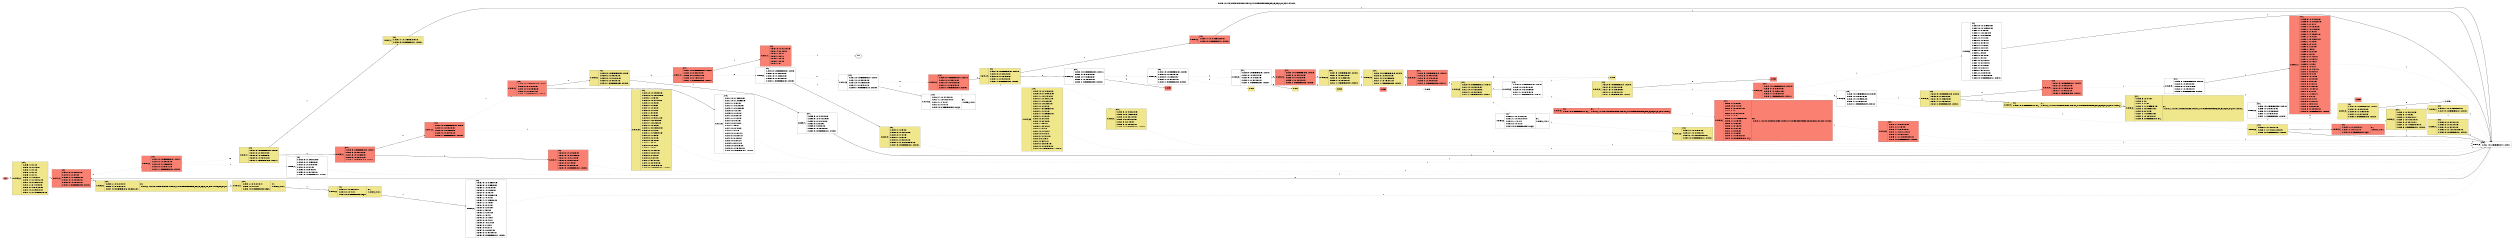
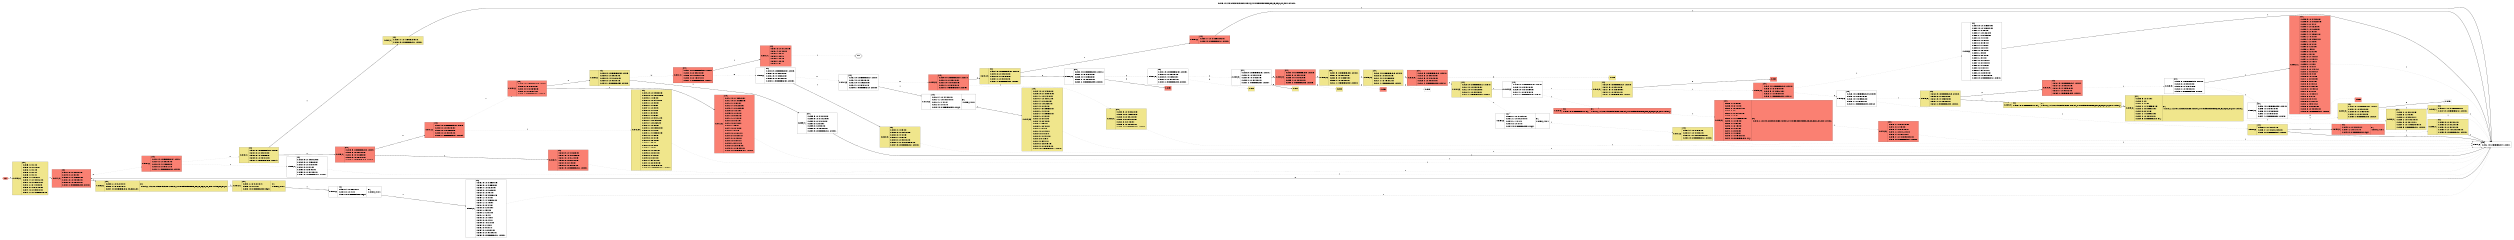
(1576, 78) -> (1567, 89)
none -> (998, 111)
(734, 124) -> (734, 124)
(211, 161) -> (210, 159)
(355, 192) -> (355, 192)
